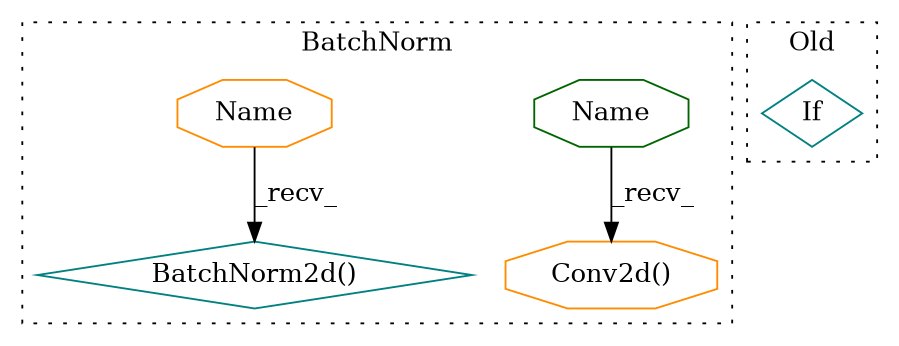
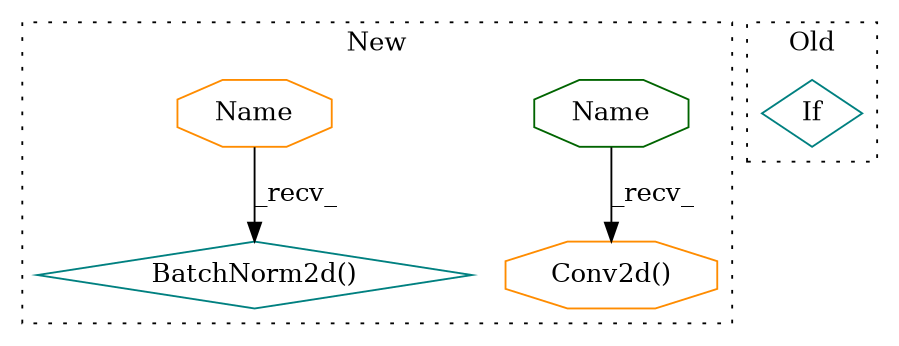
(377, 44) -> (377, 44)
